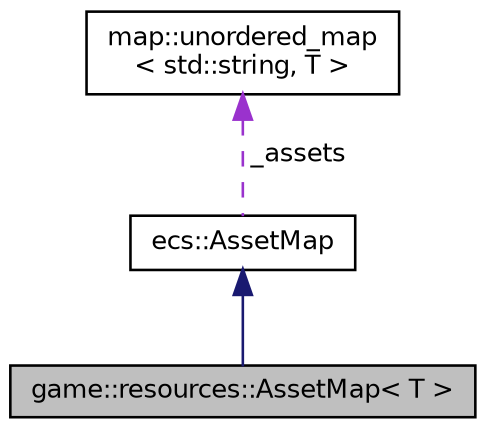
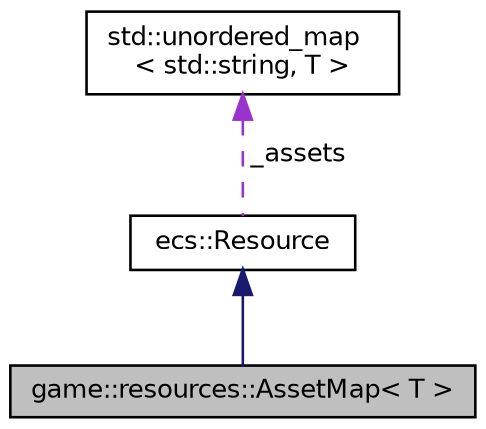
(243, 53) -> (243, 53)
(243, 243) -> (243, 243)
